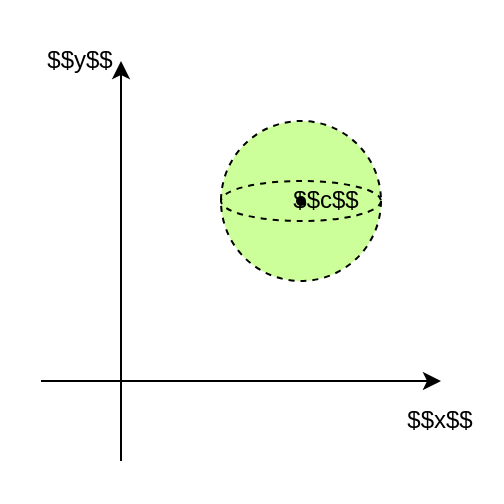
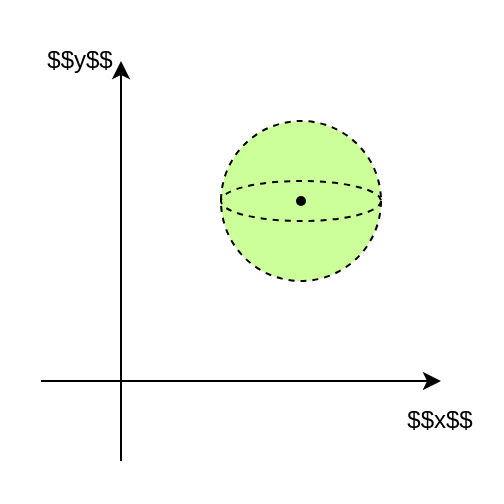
(326, 201) -> none
